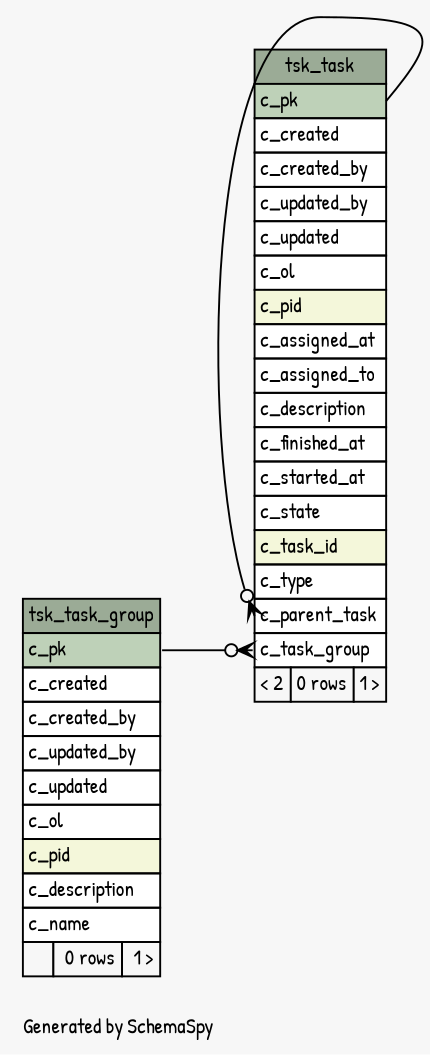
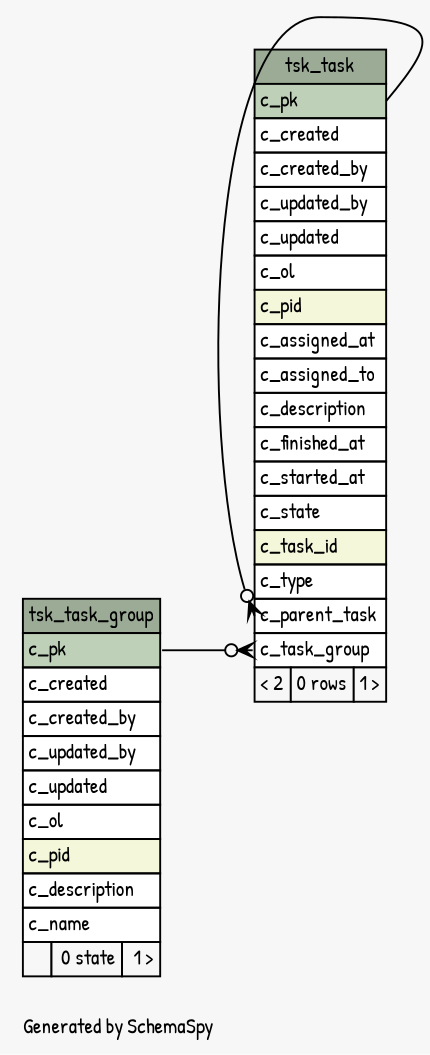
(91, 958) -> (89, 958)
